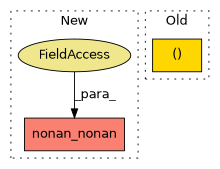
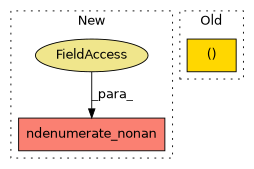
(74, 134) -> (92, 134)
